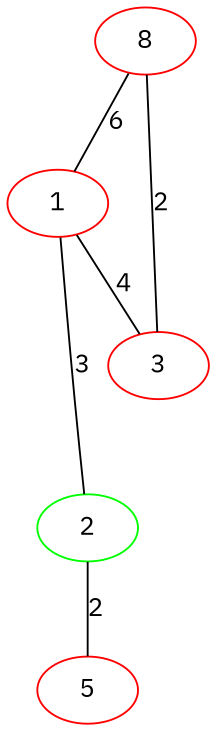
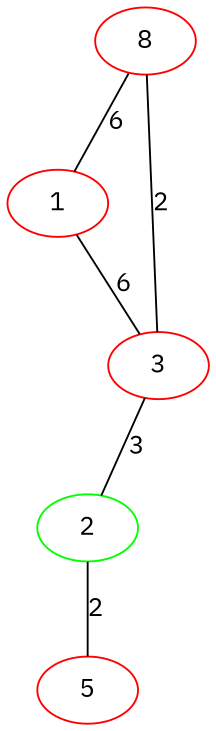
(124, 284) -> (124, 284)
(72, 366) -> (123, 447)
